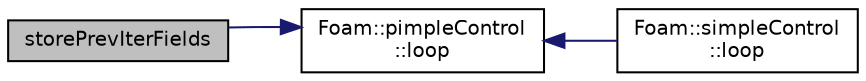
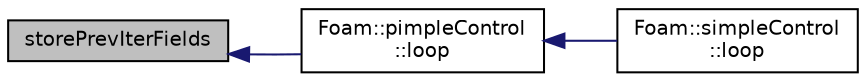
(255, 27) -> (275, 54)
